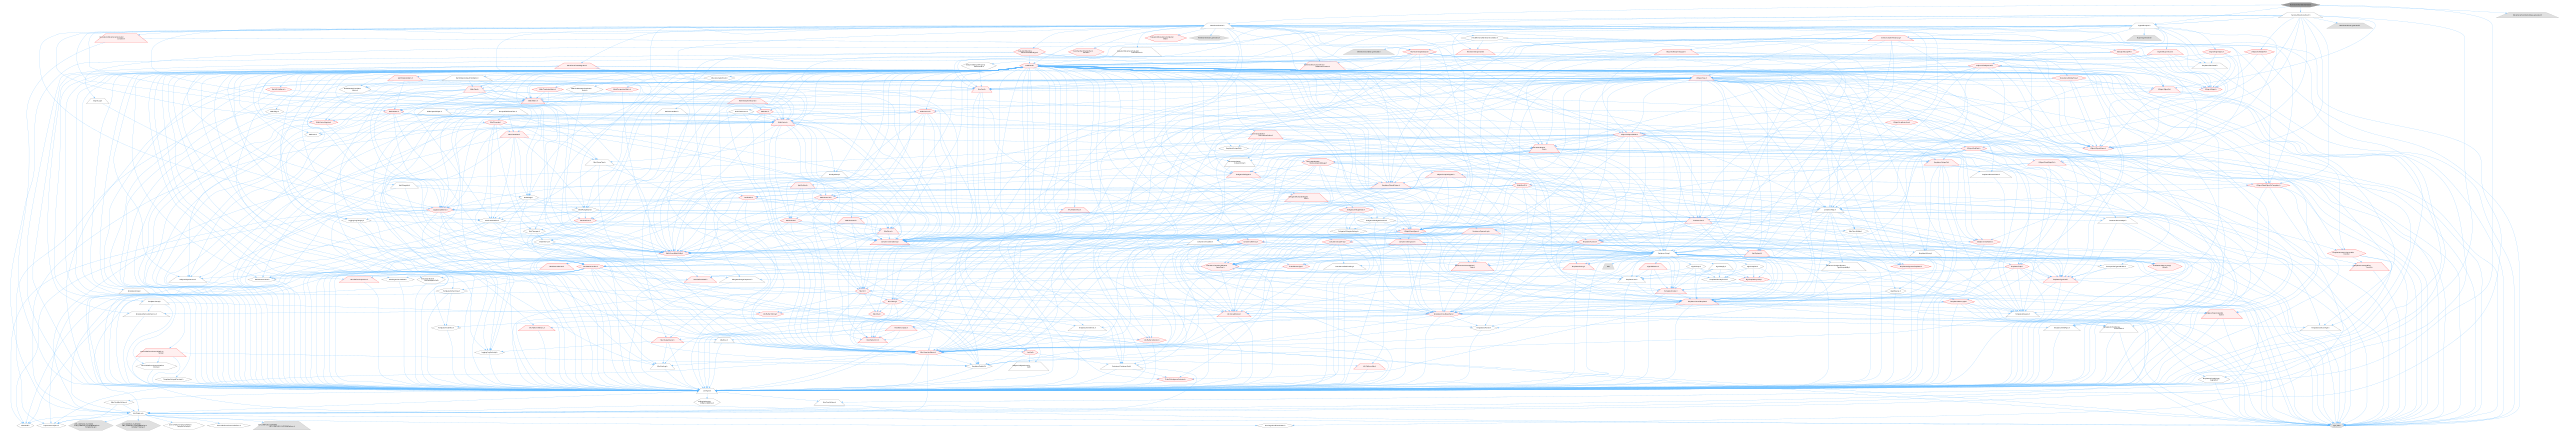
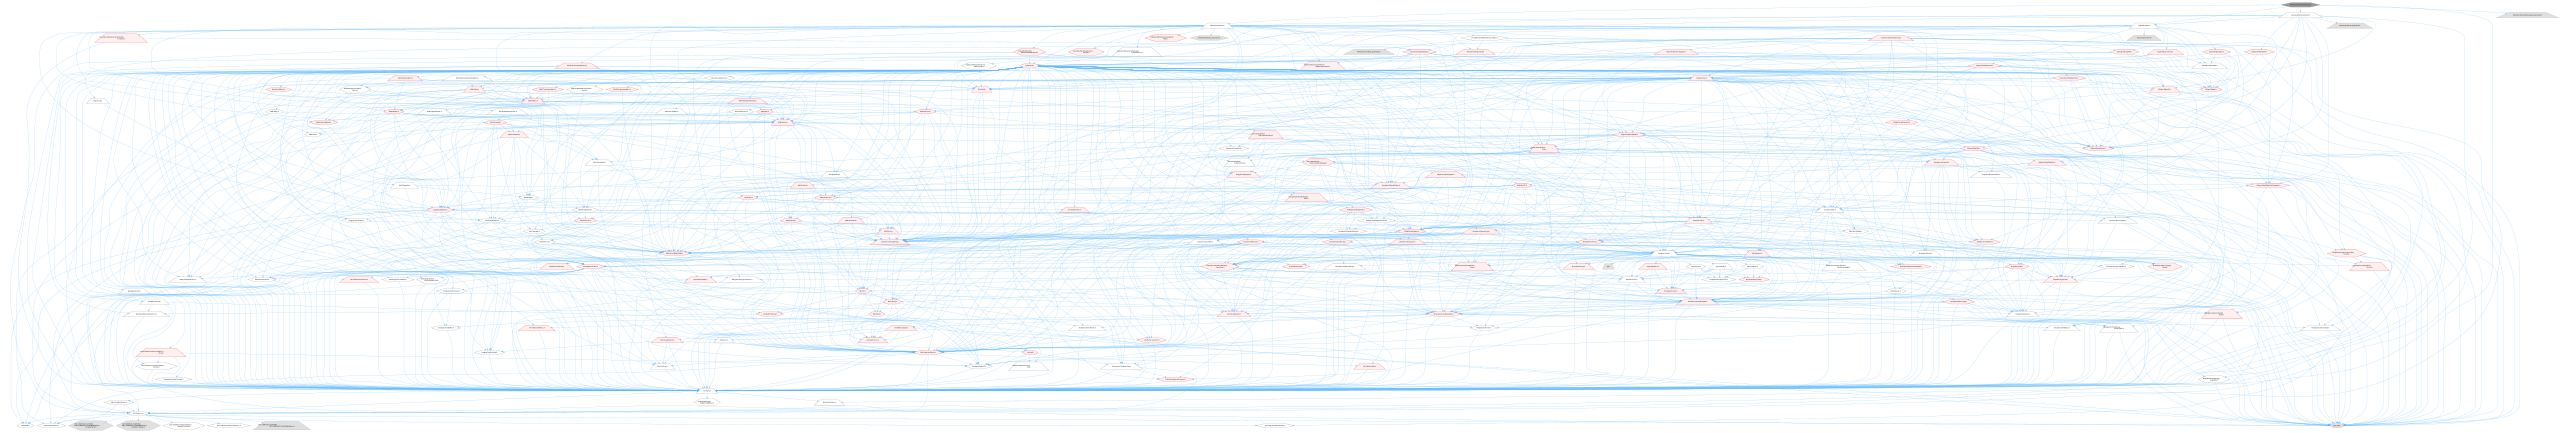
(730, 296) -> (738, 292)
